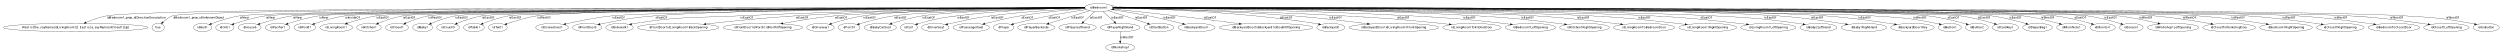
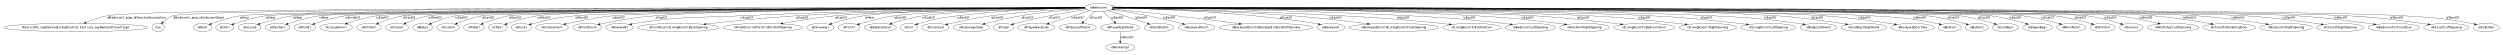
(870, 18) -> (870, 18)
(2048, 18) -> (2048, 18)
none -> (521, 28)
(1864, 28) -> (1864, 28)
